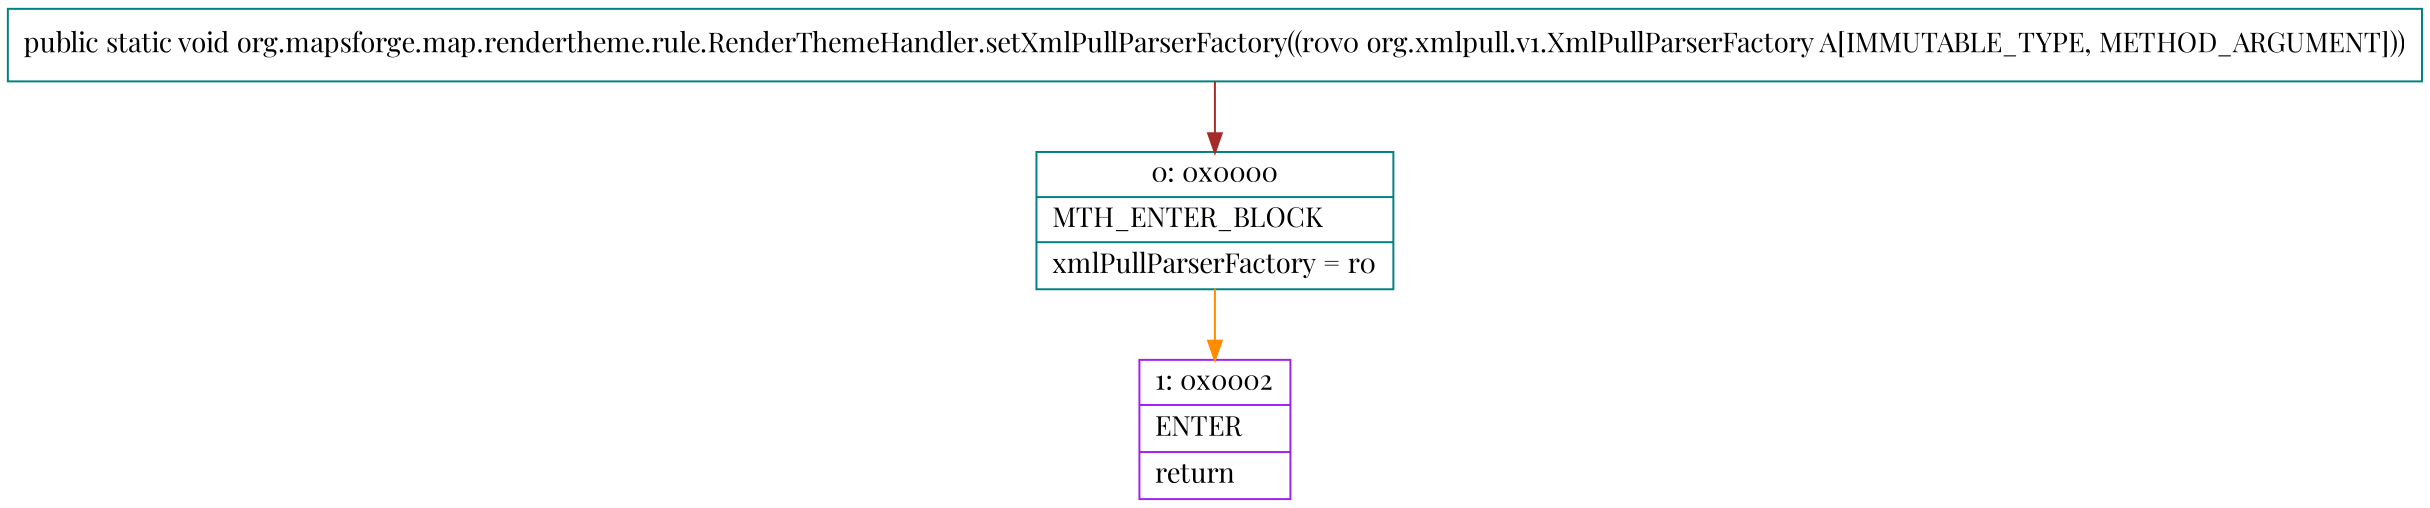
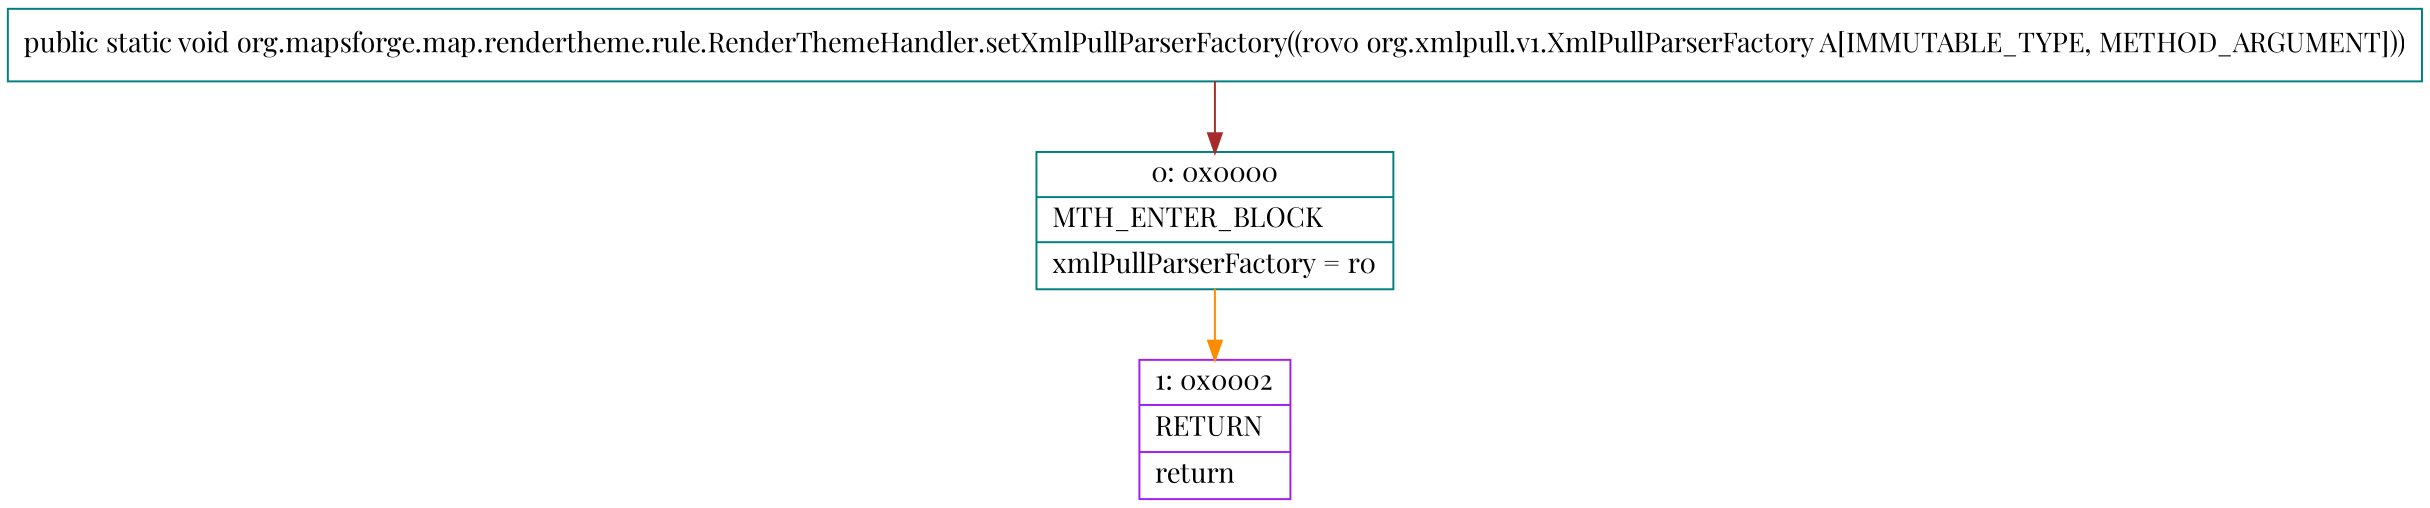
(1199, 428) -> (1209, 428)
